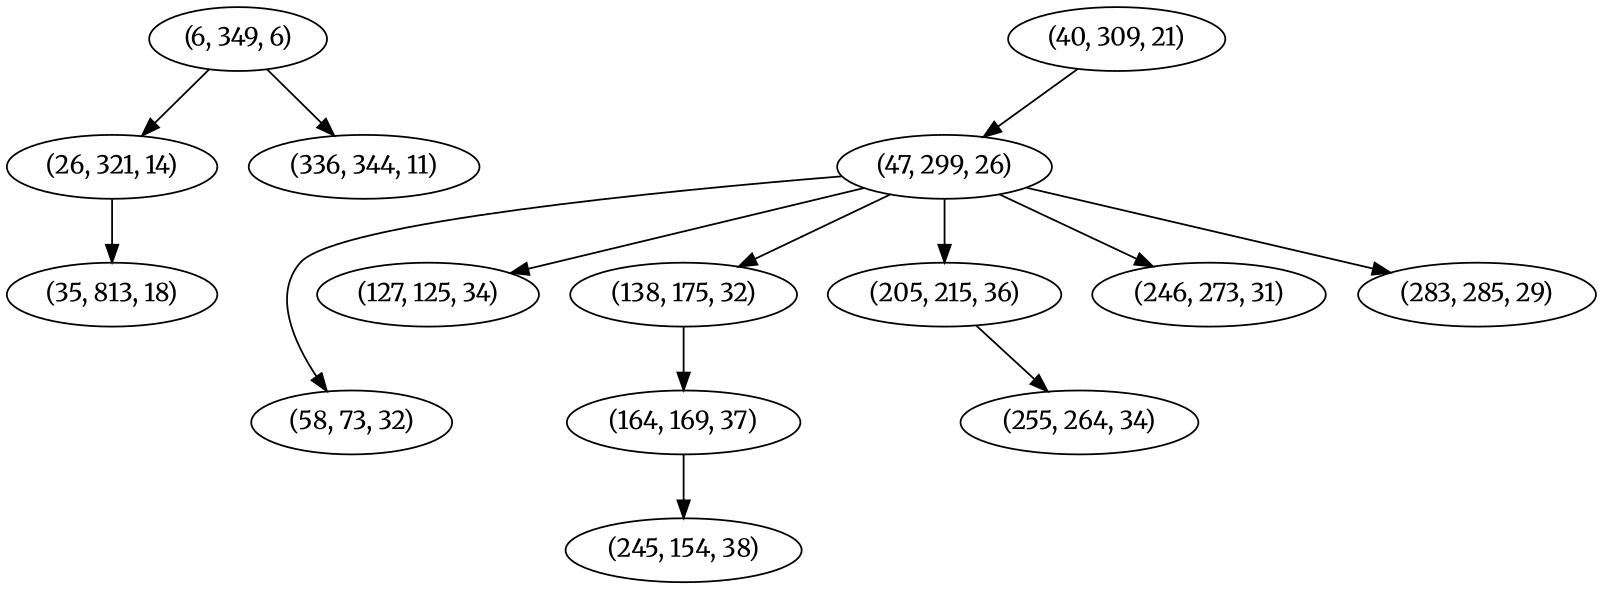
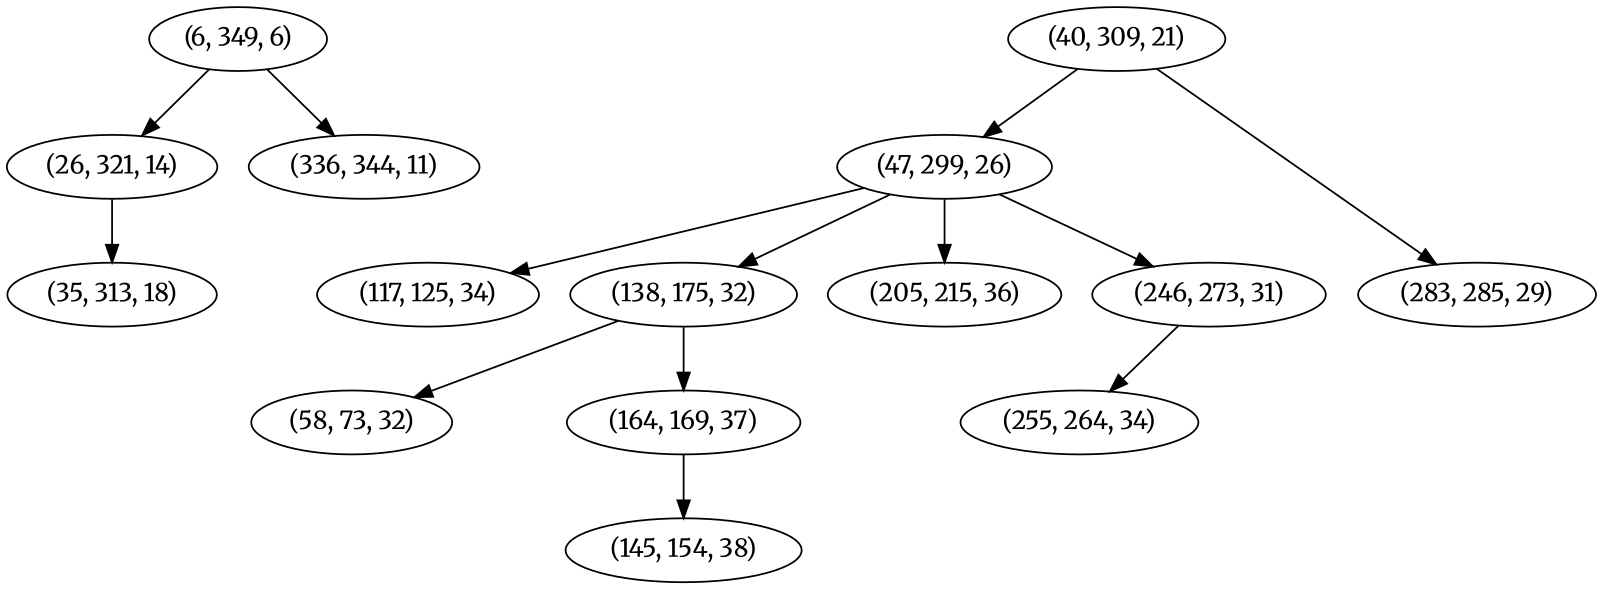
(507, 212) -> (525, 356)
(1200, 228) -> (1289, 161)
(112, 295) -> (112, 295)
(428, 295) -> (428, 295)
(1006, 353) -> (1151, 352)
(684, 550) -> (684, 550)
